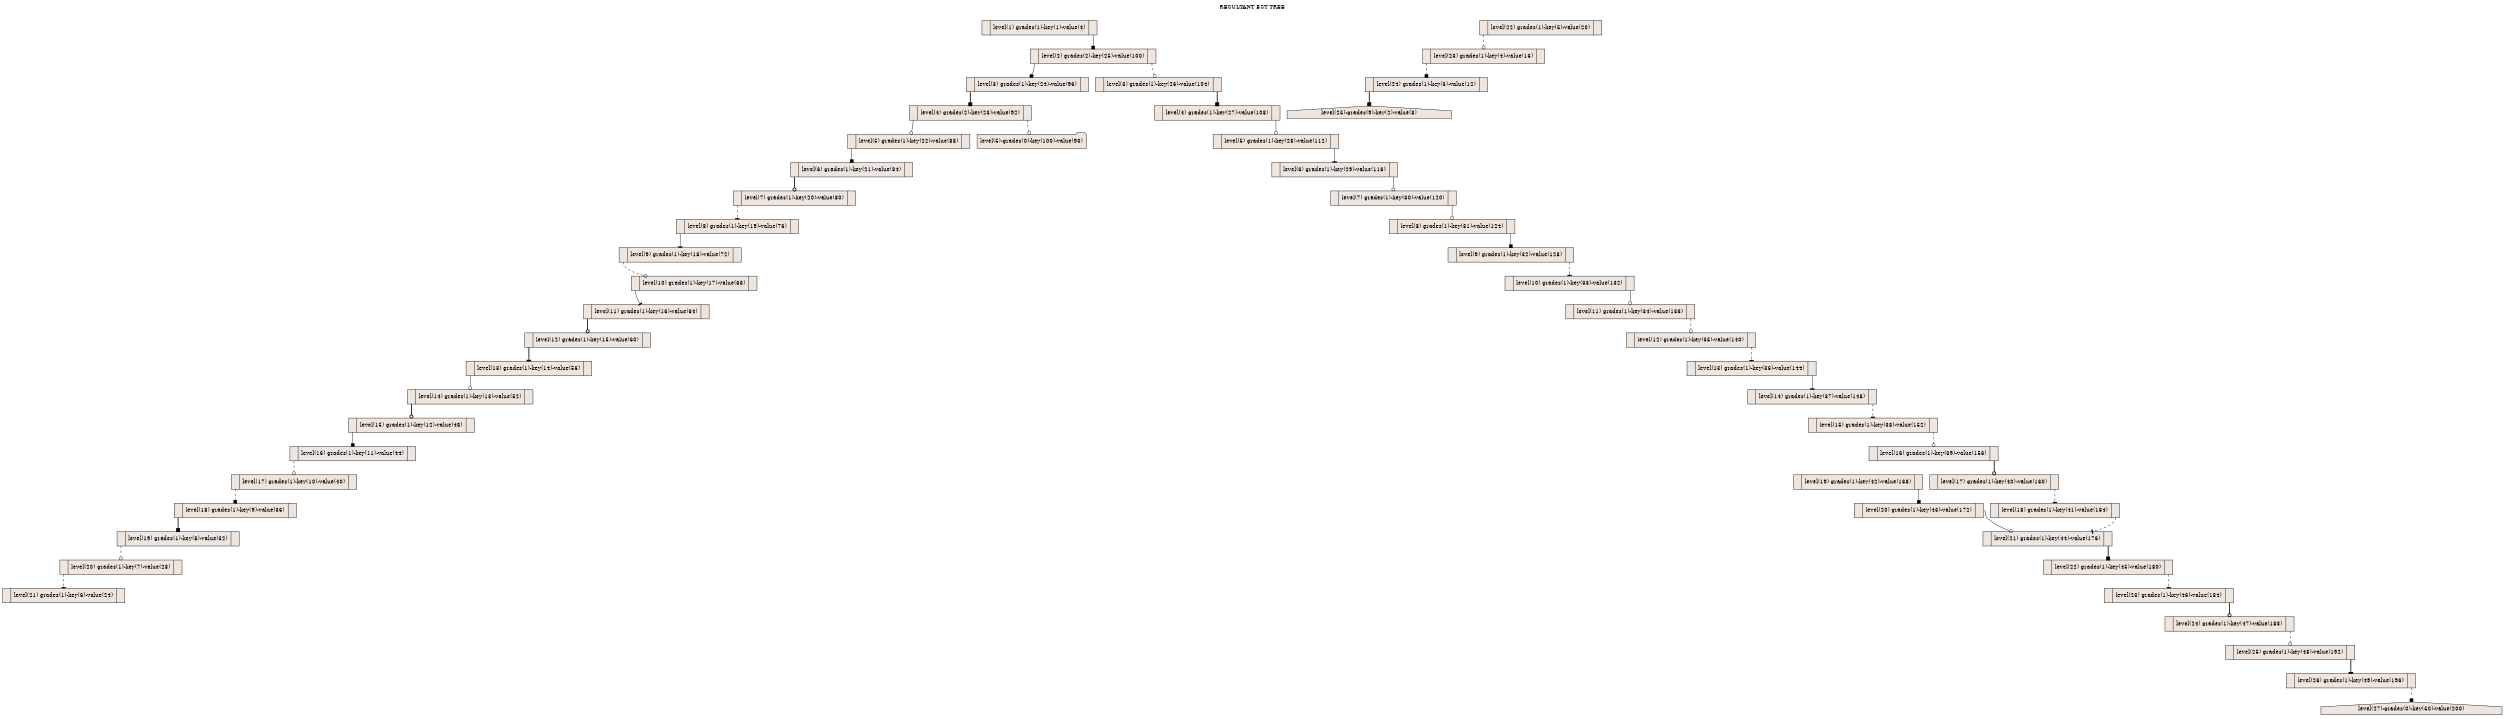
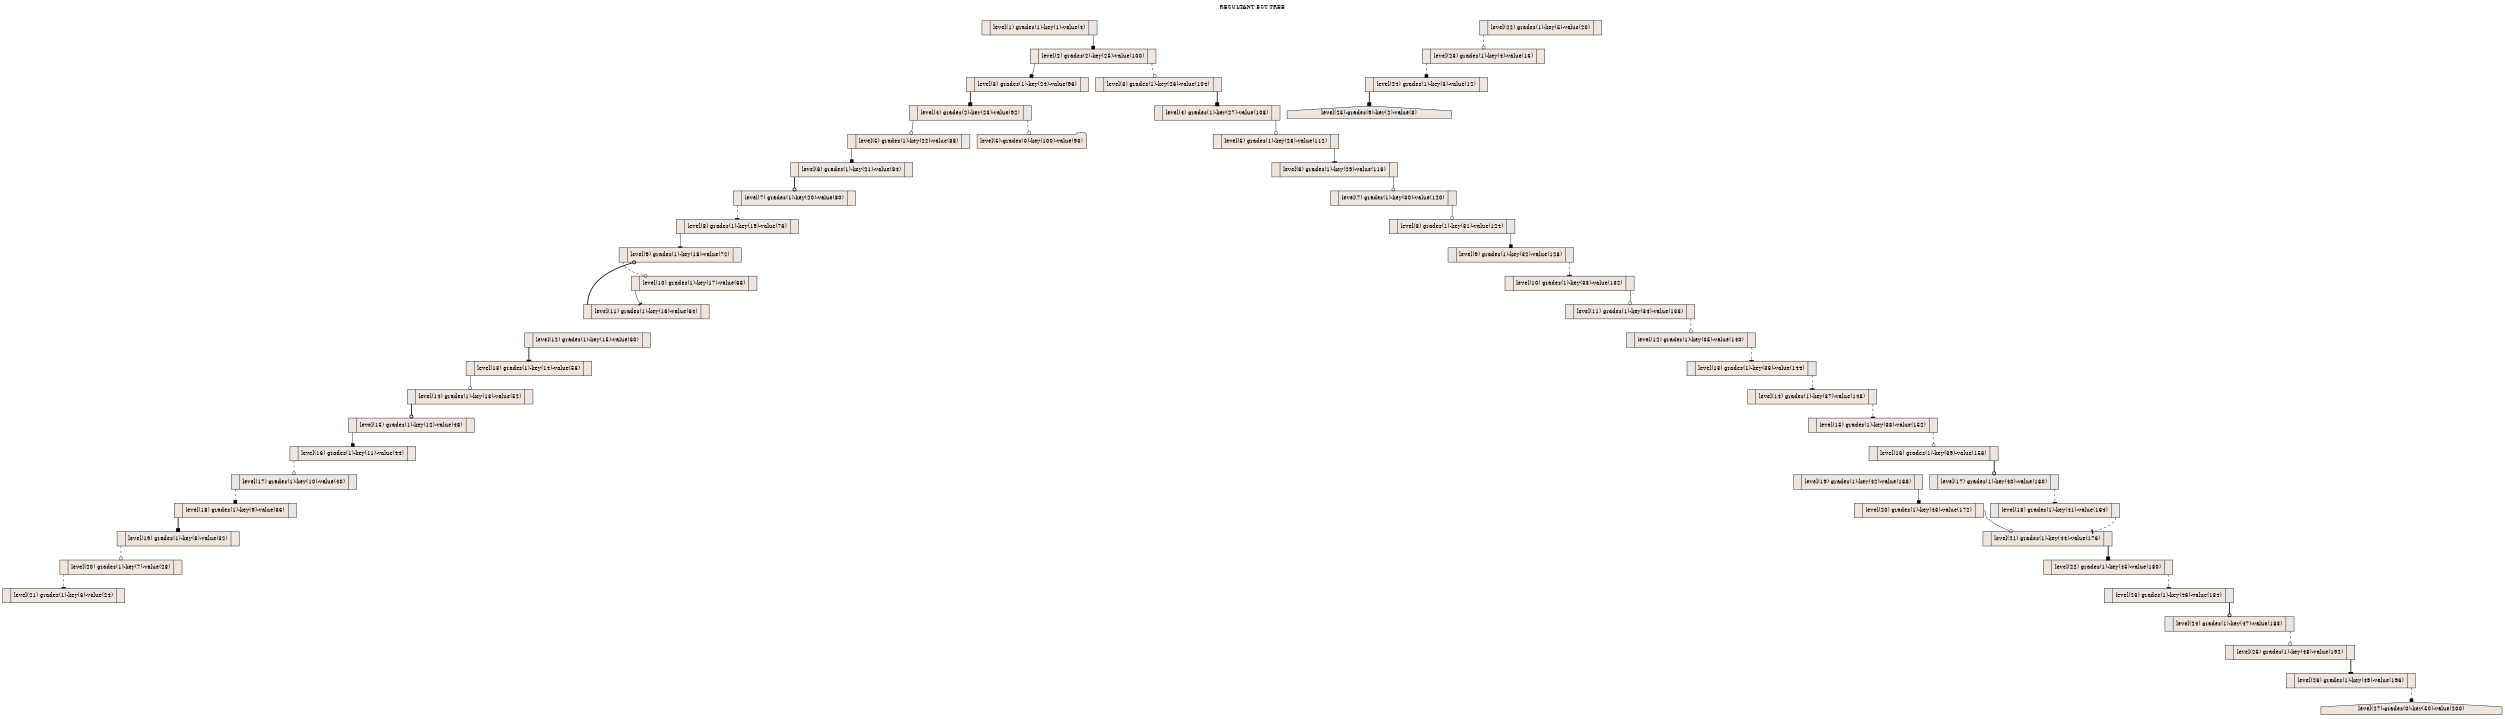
(588, 324) -> (603, 277)
(1812, 382) -> (1812, 382)
